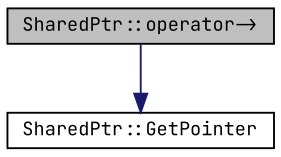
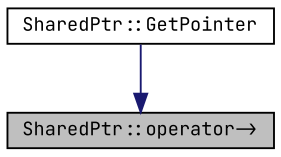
(141, 69) -> (141, 69)
